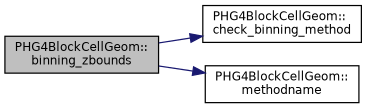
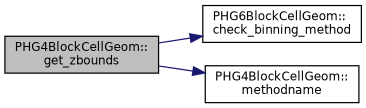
(282, 24) -> (282, 24)
(82, 55) -> (82, 55)
